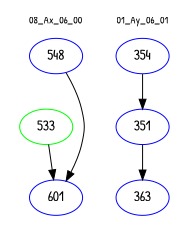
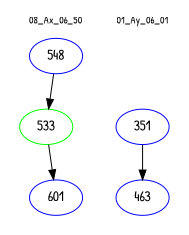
(56, 21) -> (56, 21)
(143, 56) -> none
(84, 122) -> (52, 86)
(143, 198) -> (143, 198)
